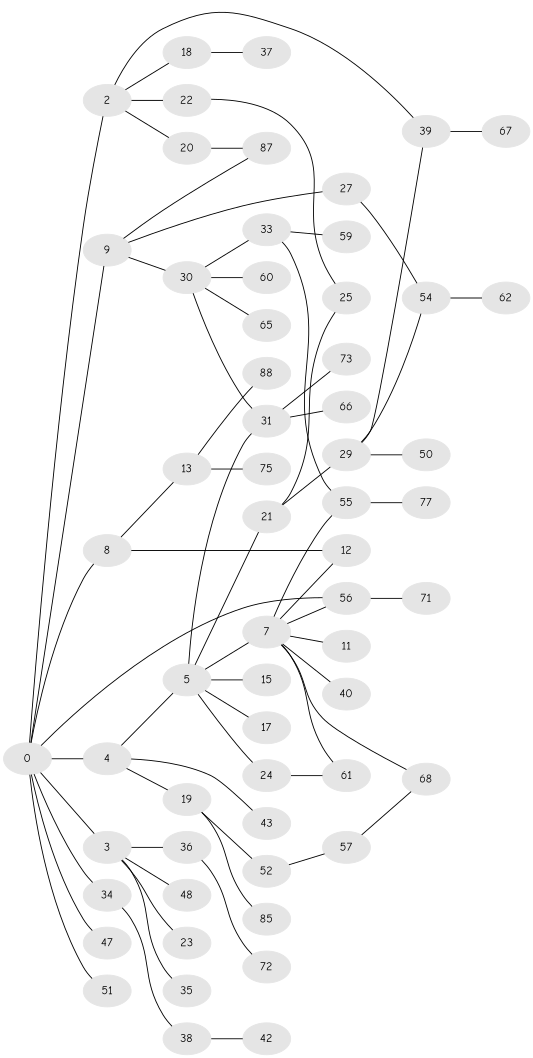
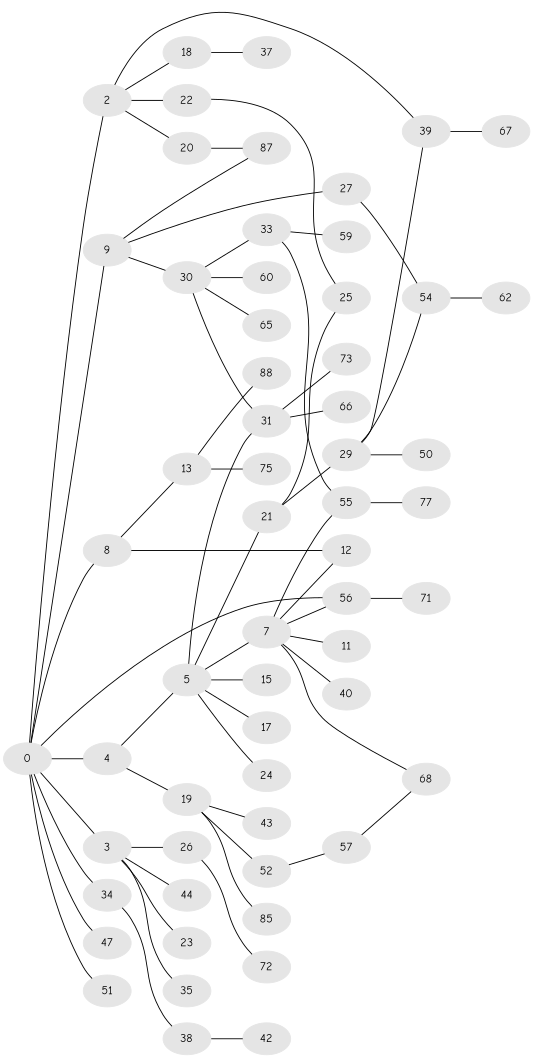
(198, 771) -> (227, 812)
(346, 776) -> none
(187, 847) -> (187, 847)
(187, 895) -> (187, 895)
